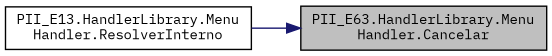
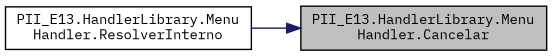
(424, 28) -> (424, 28)
